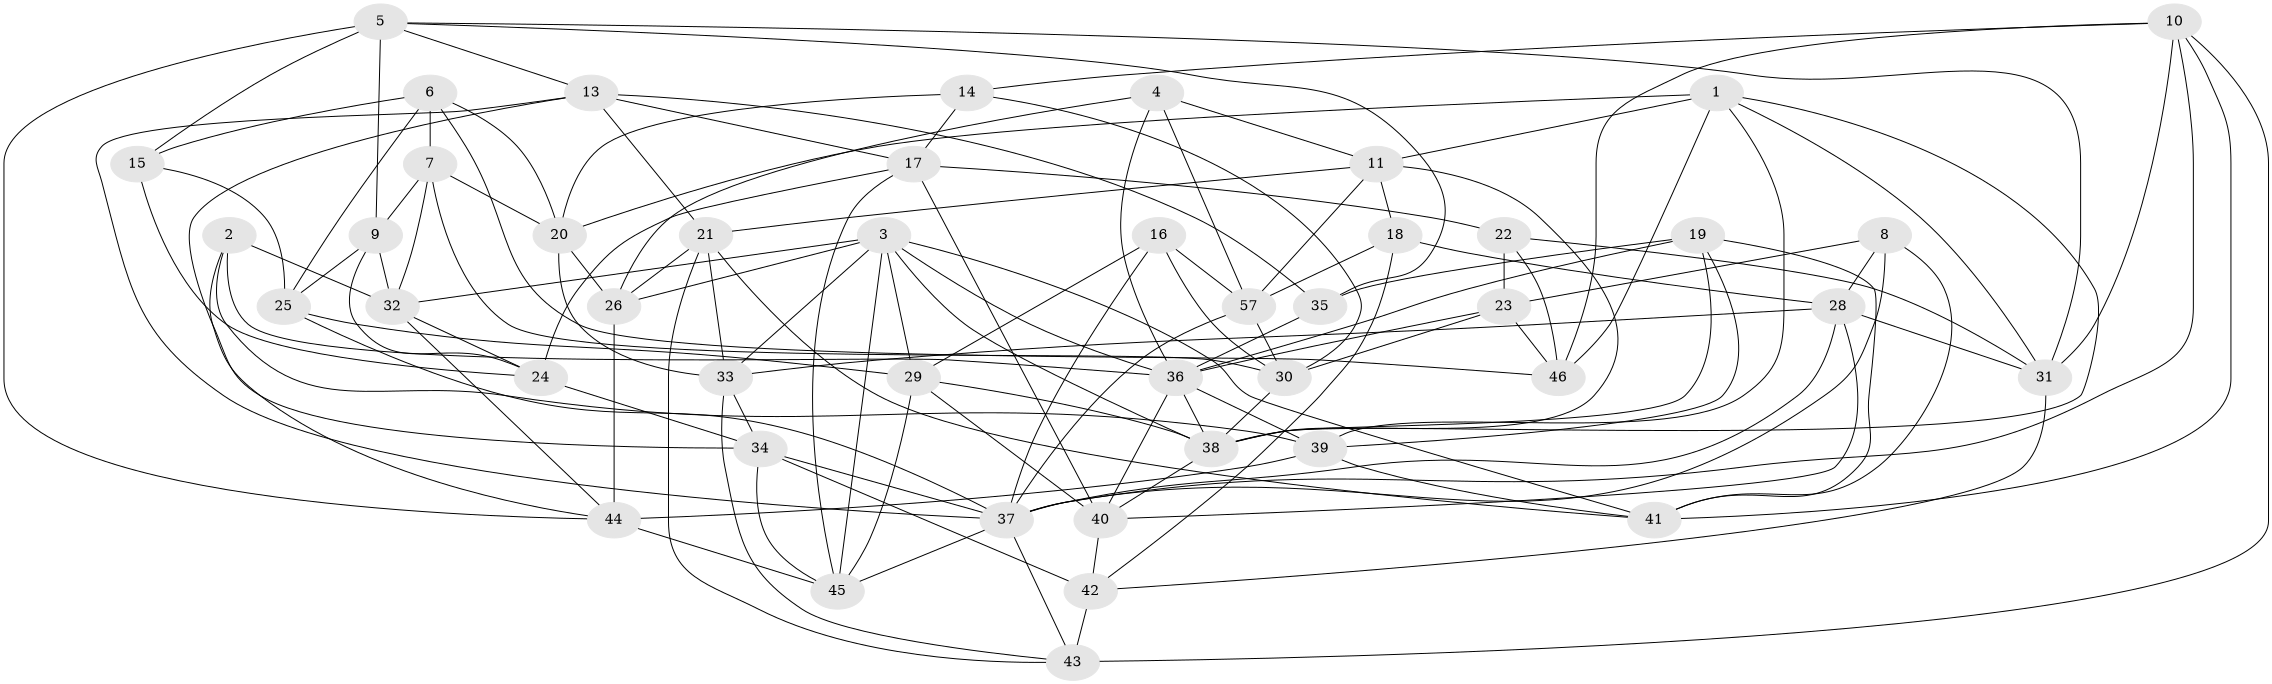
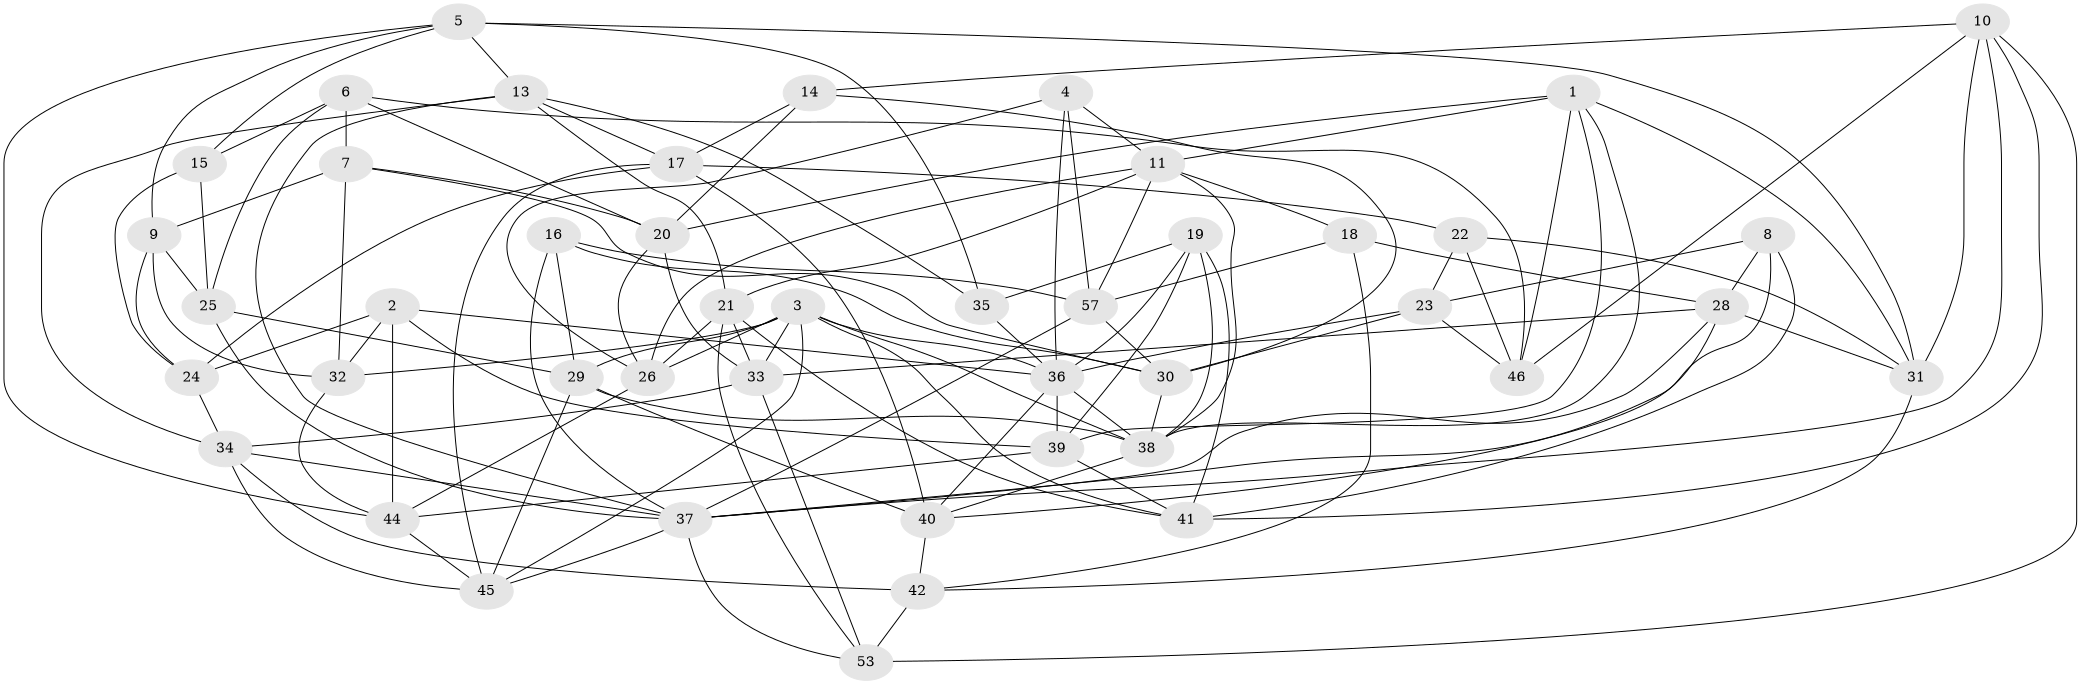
none -> (866, 221)
(475, 346) -> (292, 342)
(1073, 663) -> (866, 663)
